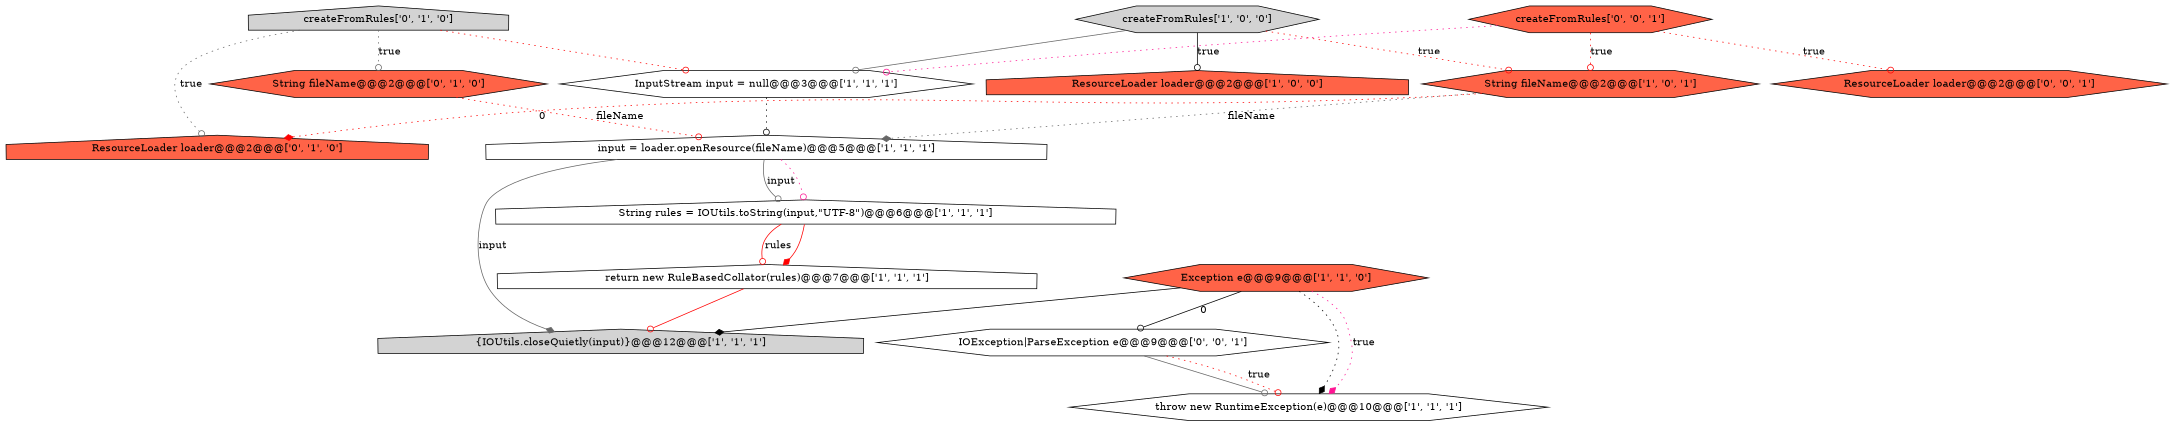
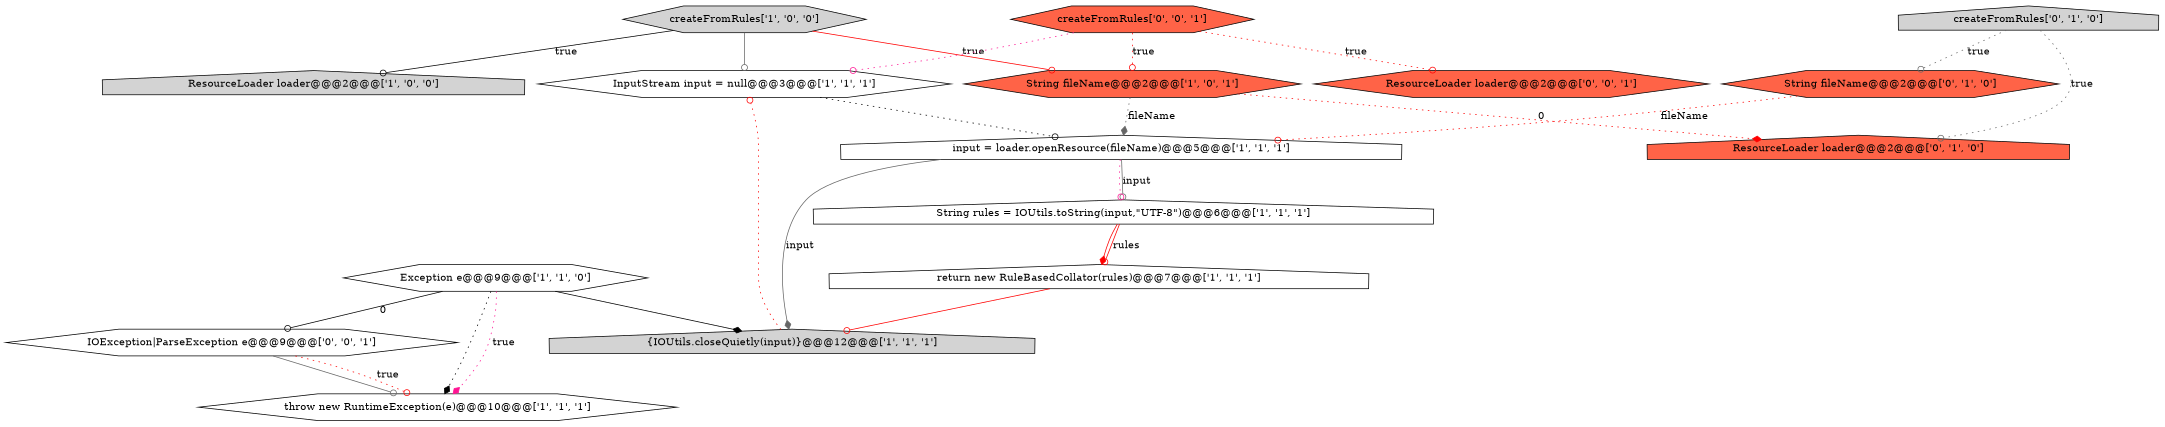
(561, 50) -> (759, 219)
(1386, 50) -> (931, 50)
(1197, 84) -> (314, 84)
(1276, 278) -> (496, 278)
